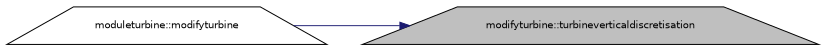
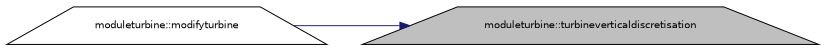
(591, 26) -> (591, 26)
